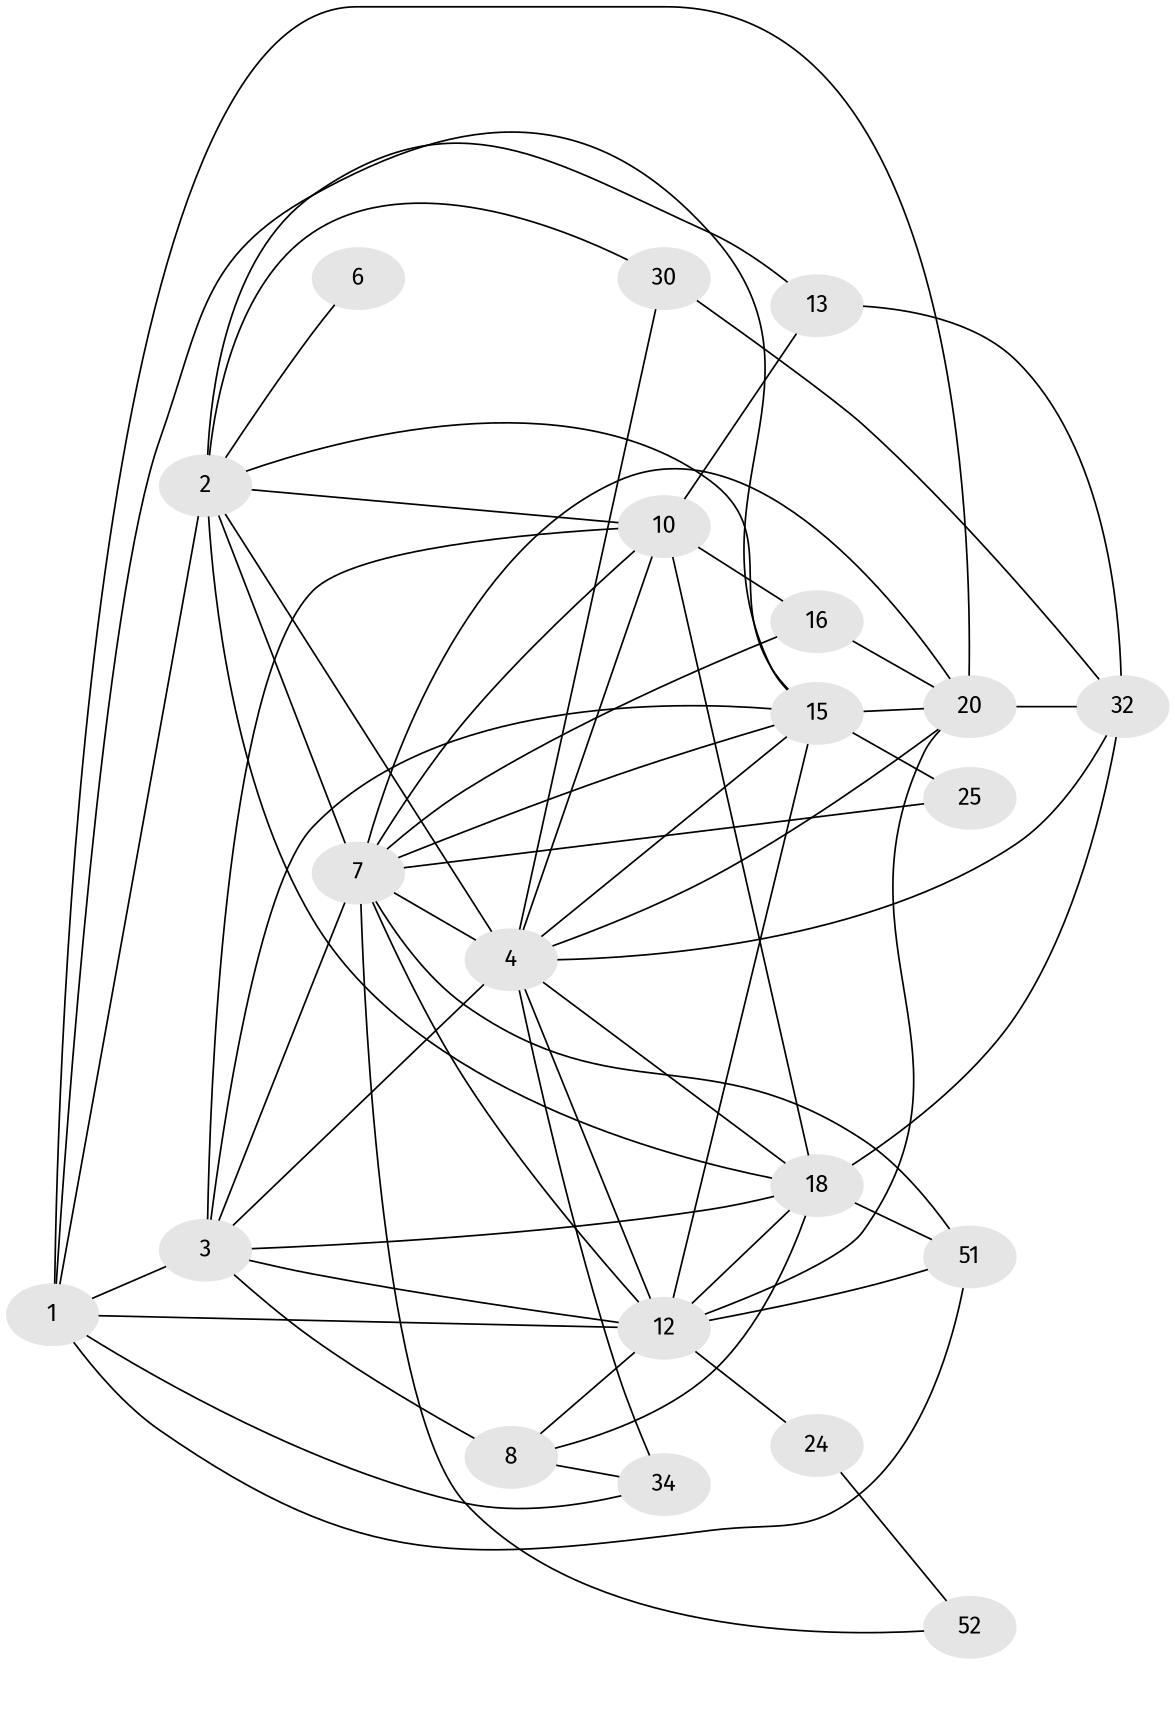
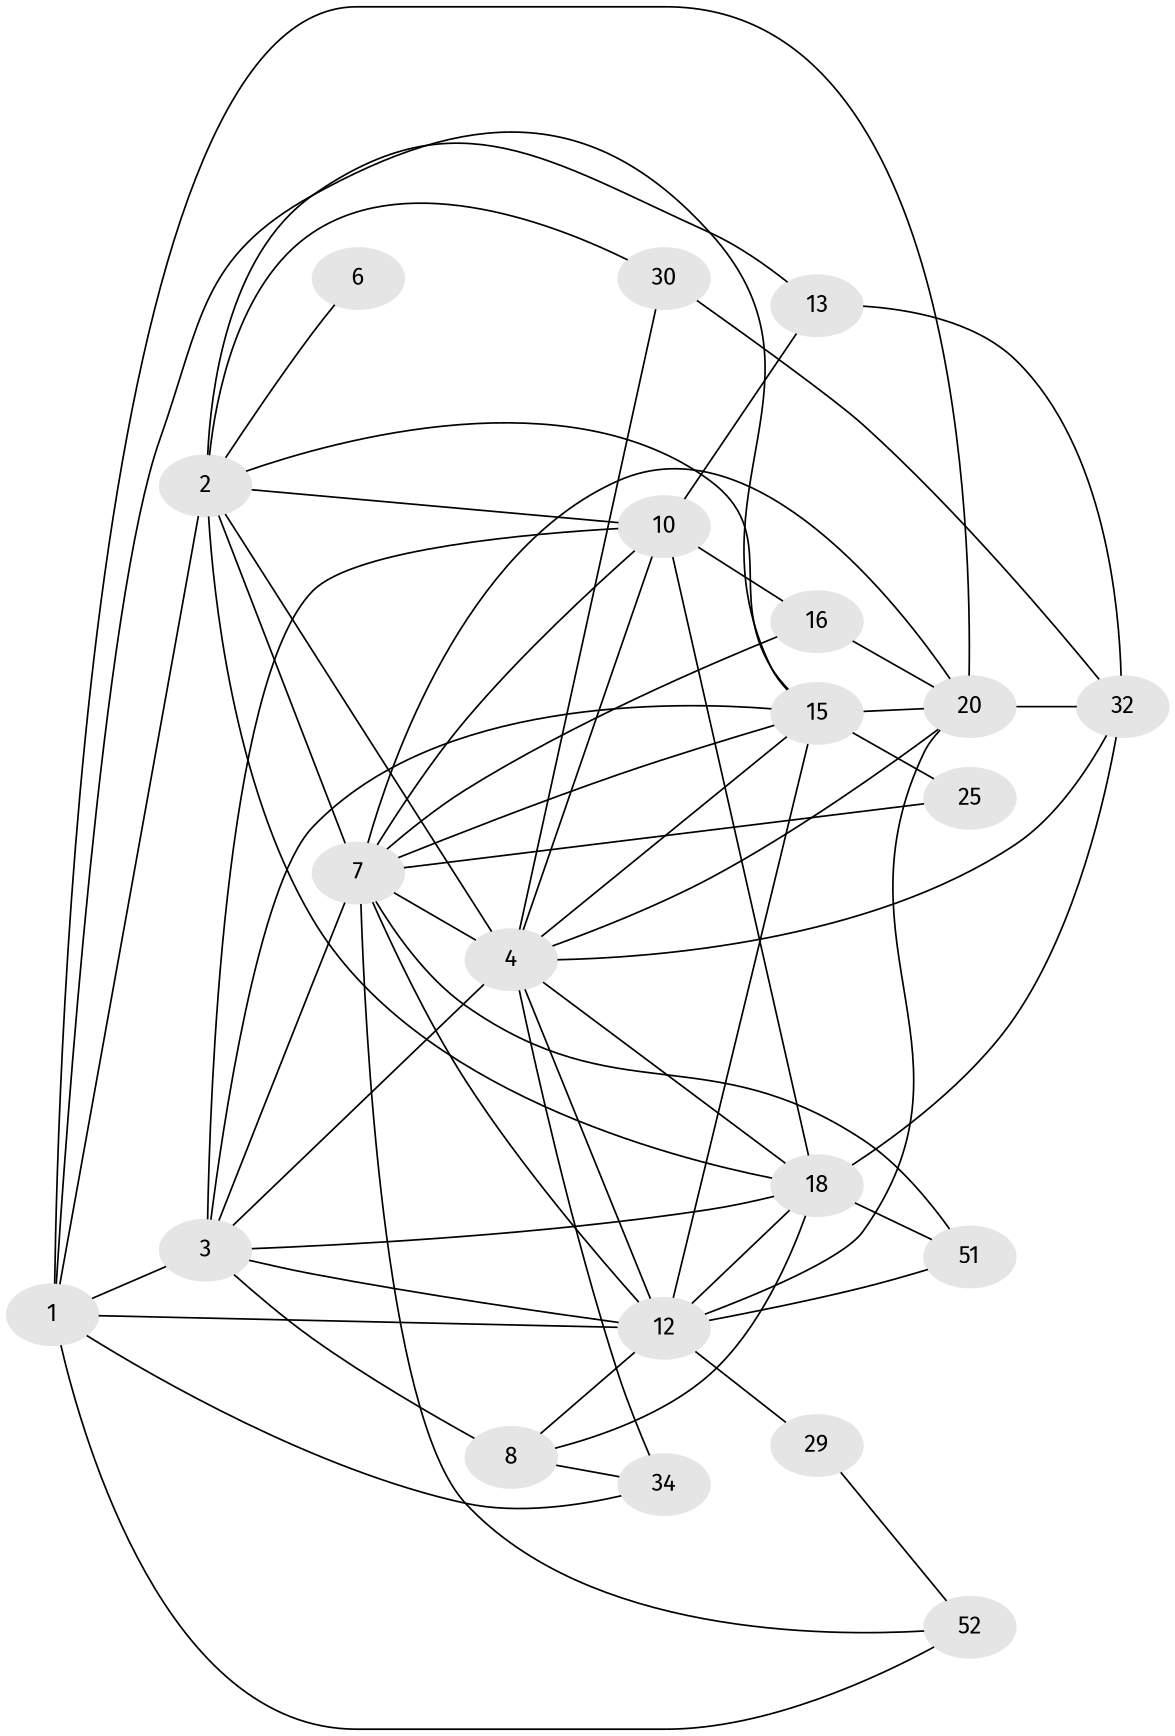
(817, 1446) -> (817, 1446)
(556, 1547) -> (394, 1729)
